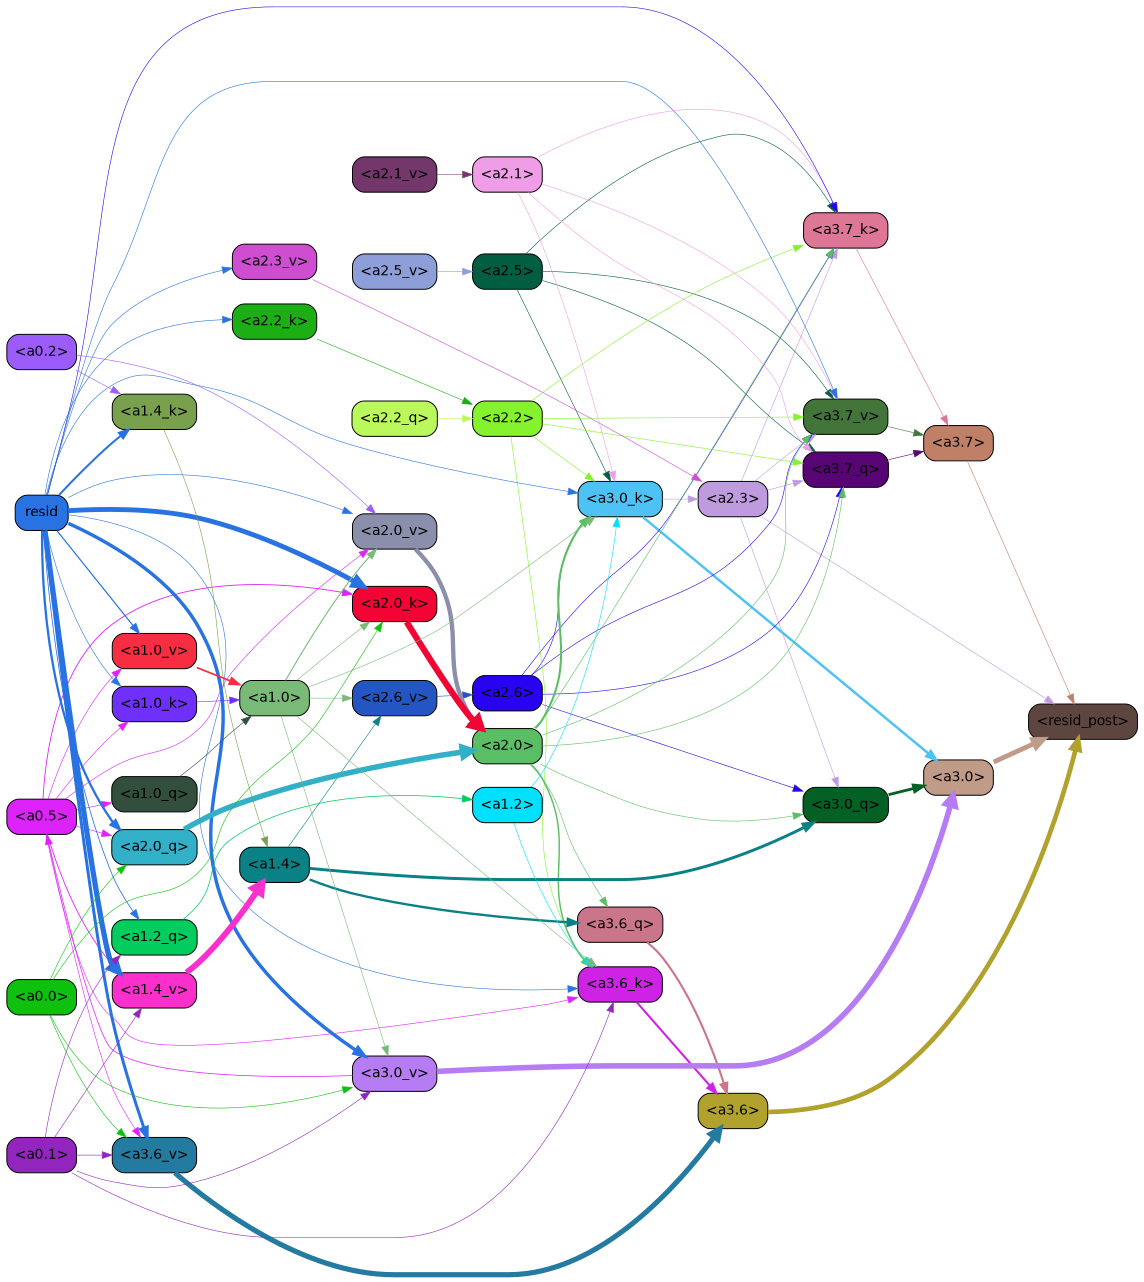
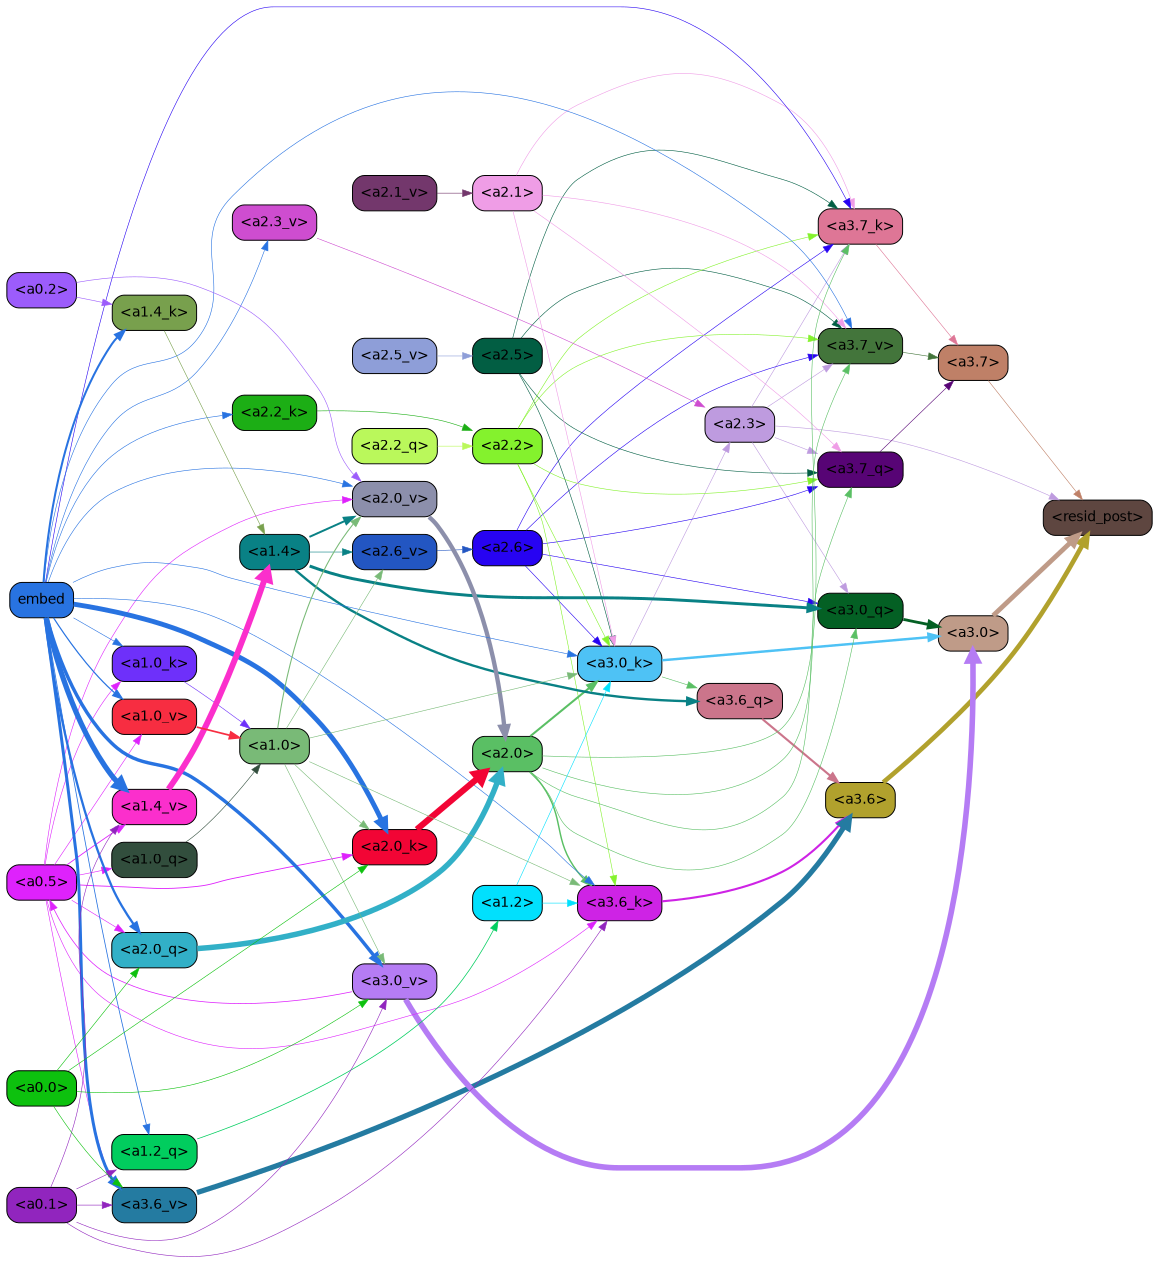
(42, 513) -> (42, 600)
none -> (327, 529)
(566, 830) -> (675, 681)
